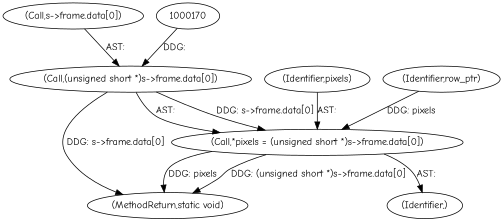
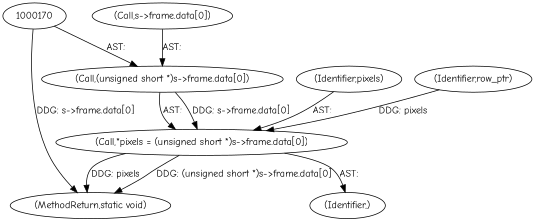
(176, 48) -> (118, 48)
(63, 146) -> (36, 113)
